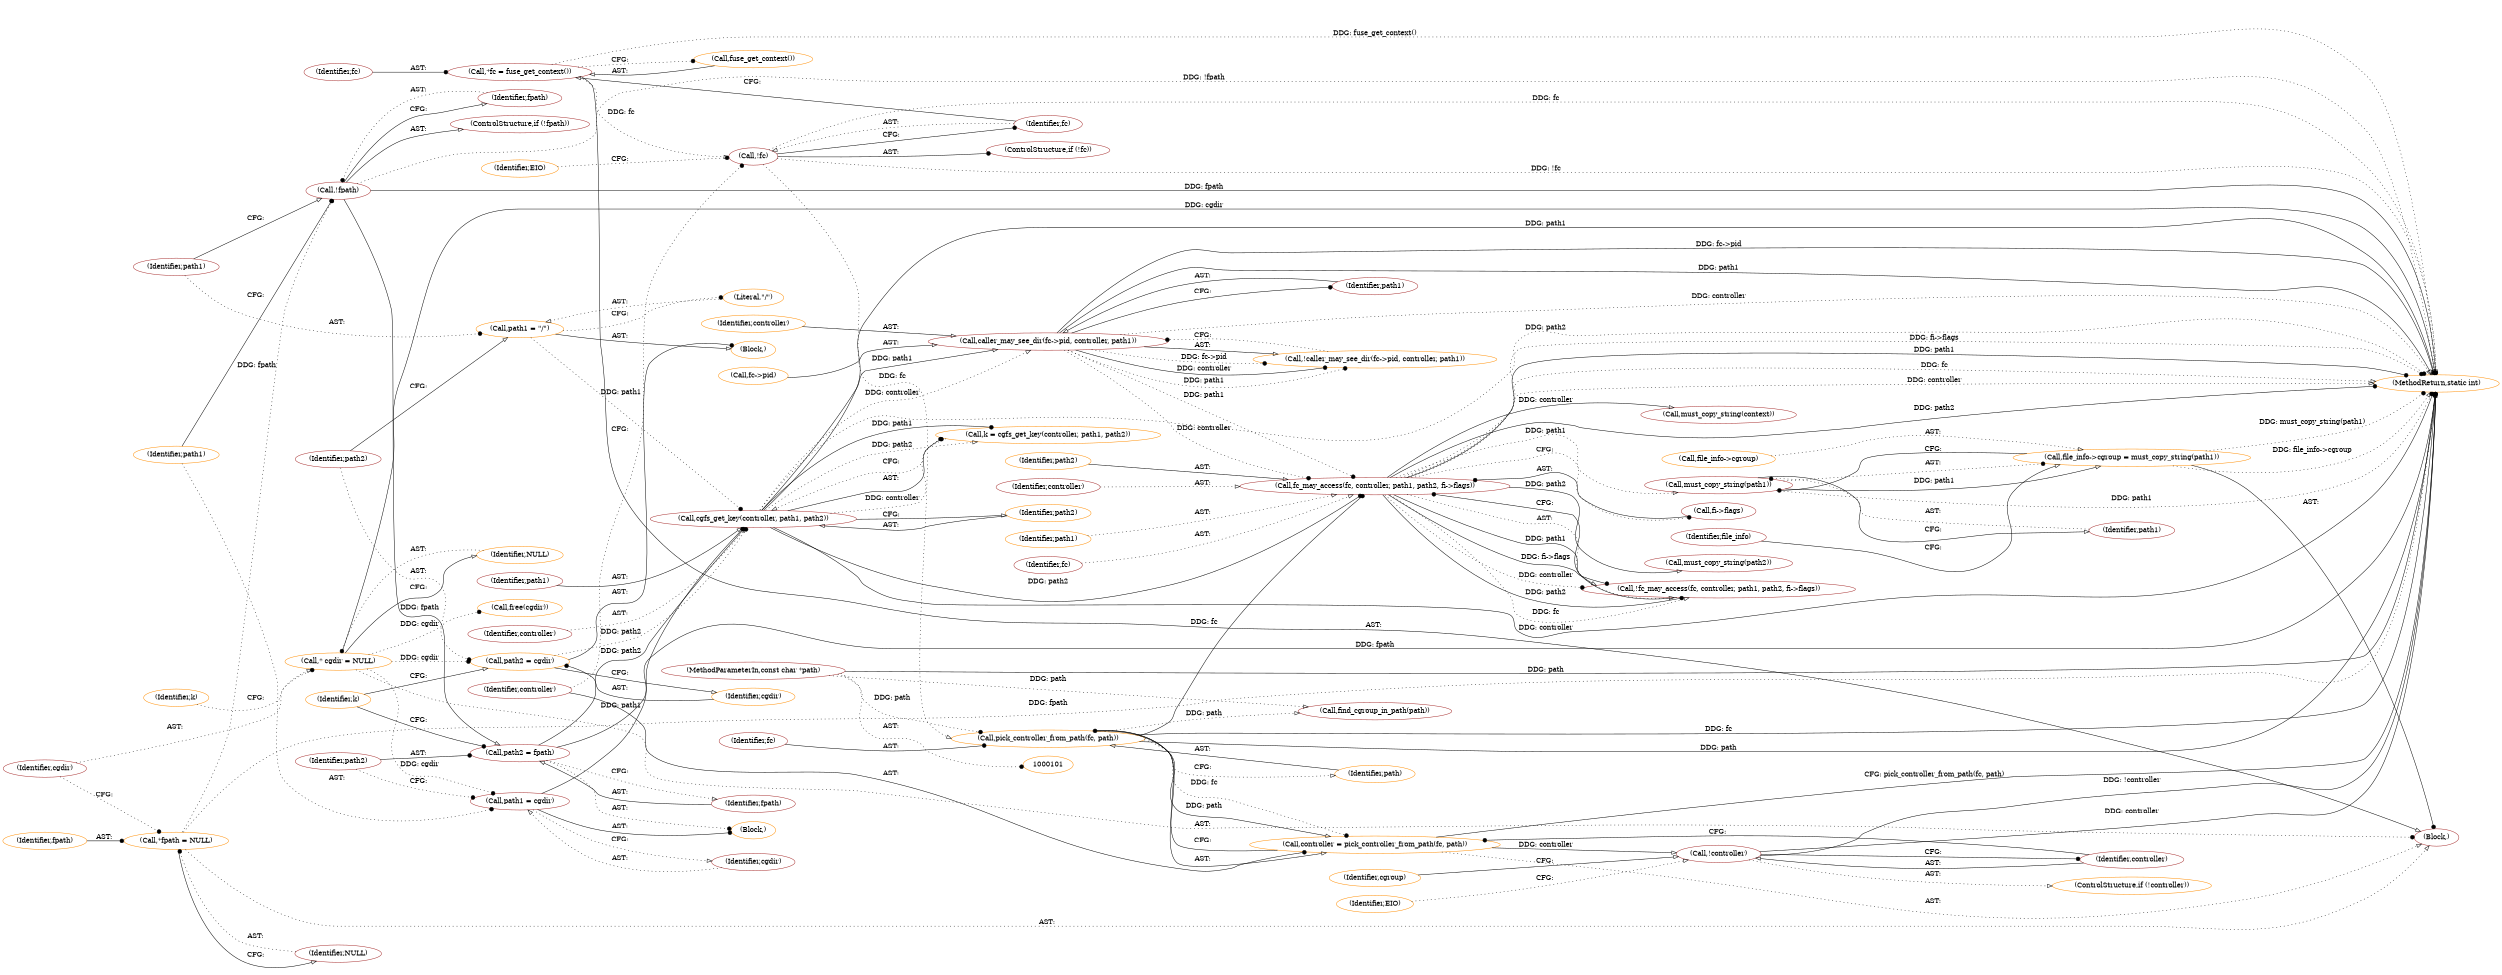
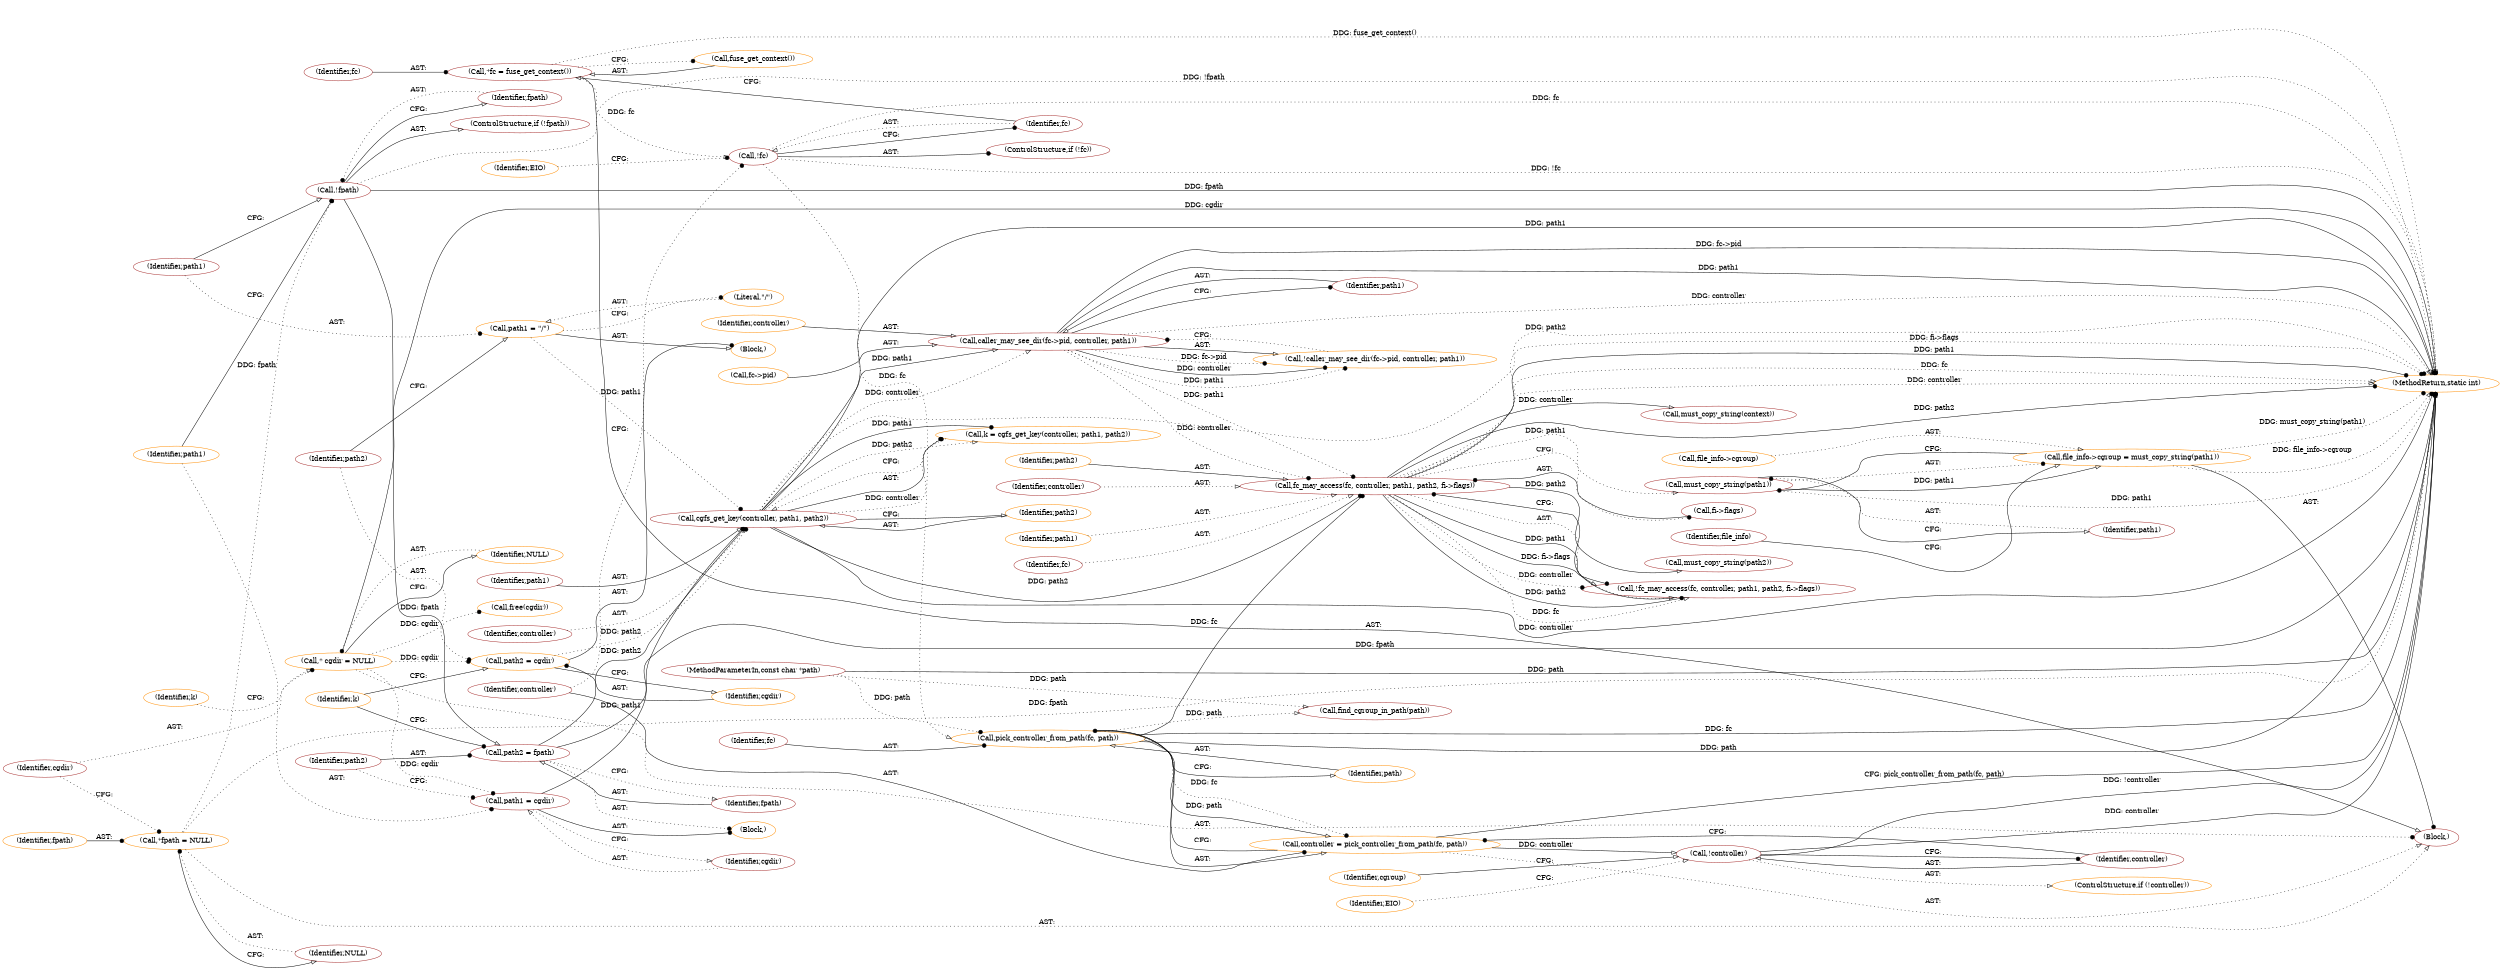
(1048, 765) -> none
(1229, 777) -> (1229, 777)
